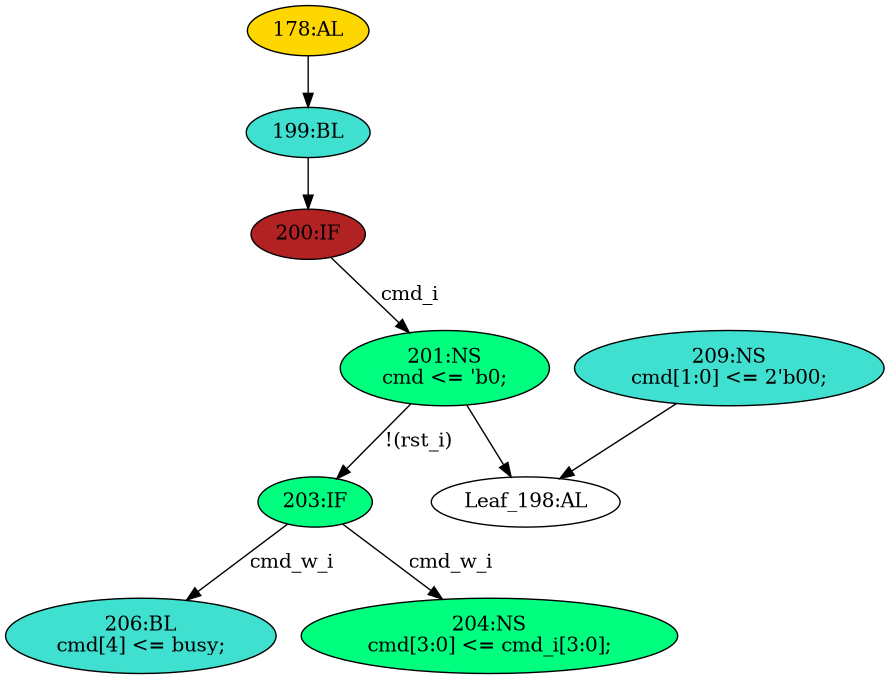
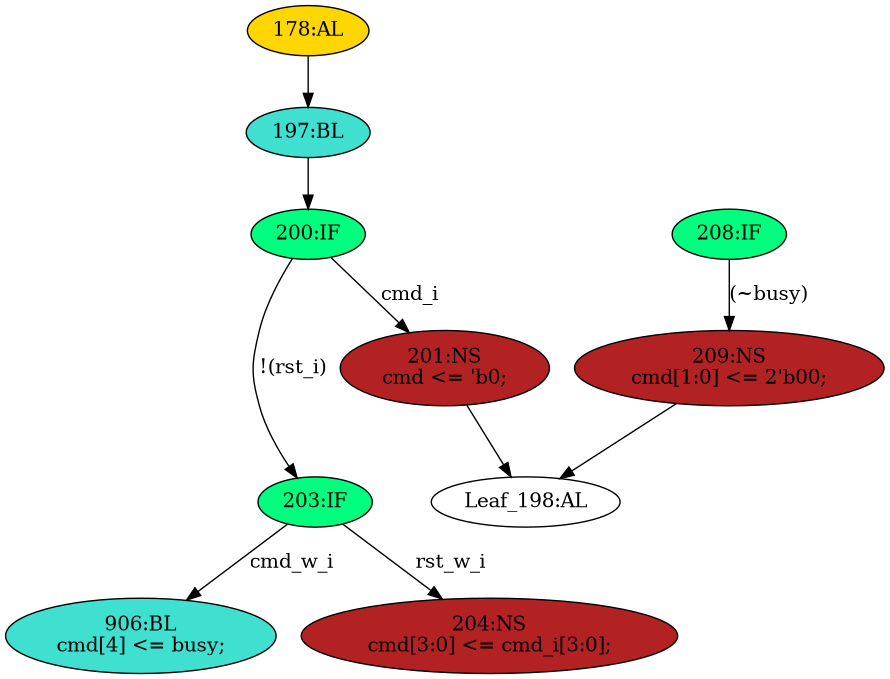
(308, 132) -> (308, 132)
(308, 234) -> (308, 234)
none -> (729, 234)
(445, 368) -> (445, 368)
(729, 368) -> (729, 368)
(379, 436) -> (253, 362)
(451, 563) -> (451, 563)
(141, 636) -> (141, 636)
(489, 636) -> (489, 636)
